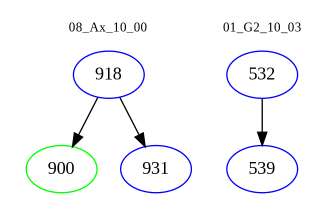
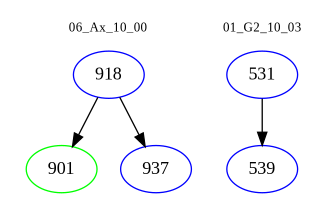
(109, 28) -> (109, 28)
(262, 75) -> (262, 75)
(62, 169) -> (62, 169)
(156, 169) -> (156, 169)
